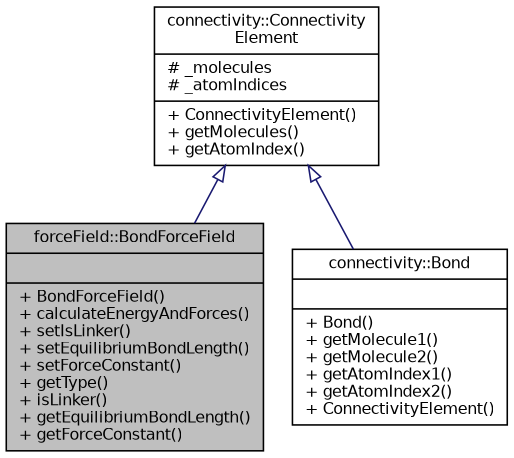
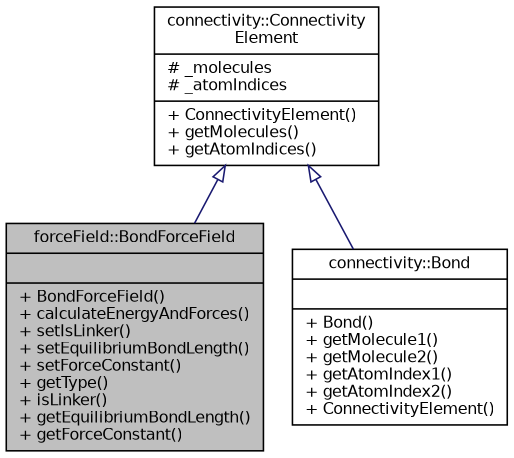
(236, 150) -> (242, 150)
